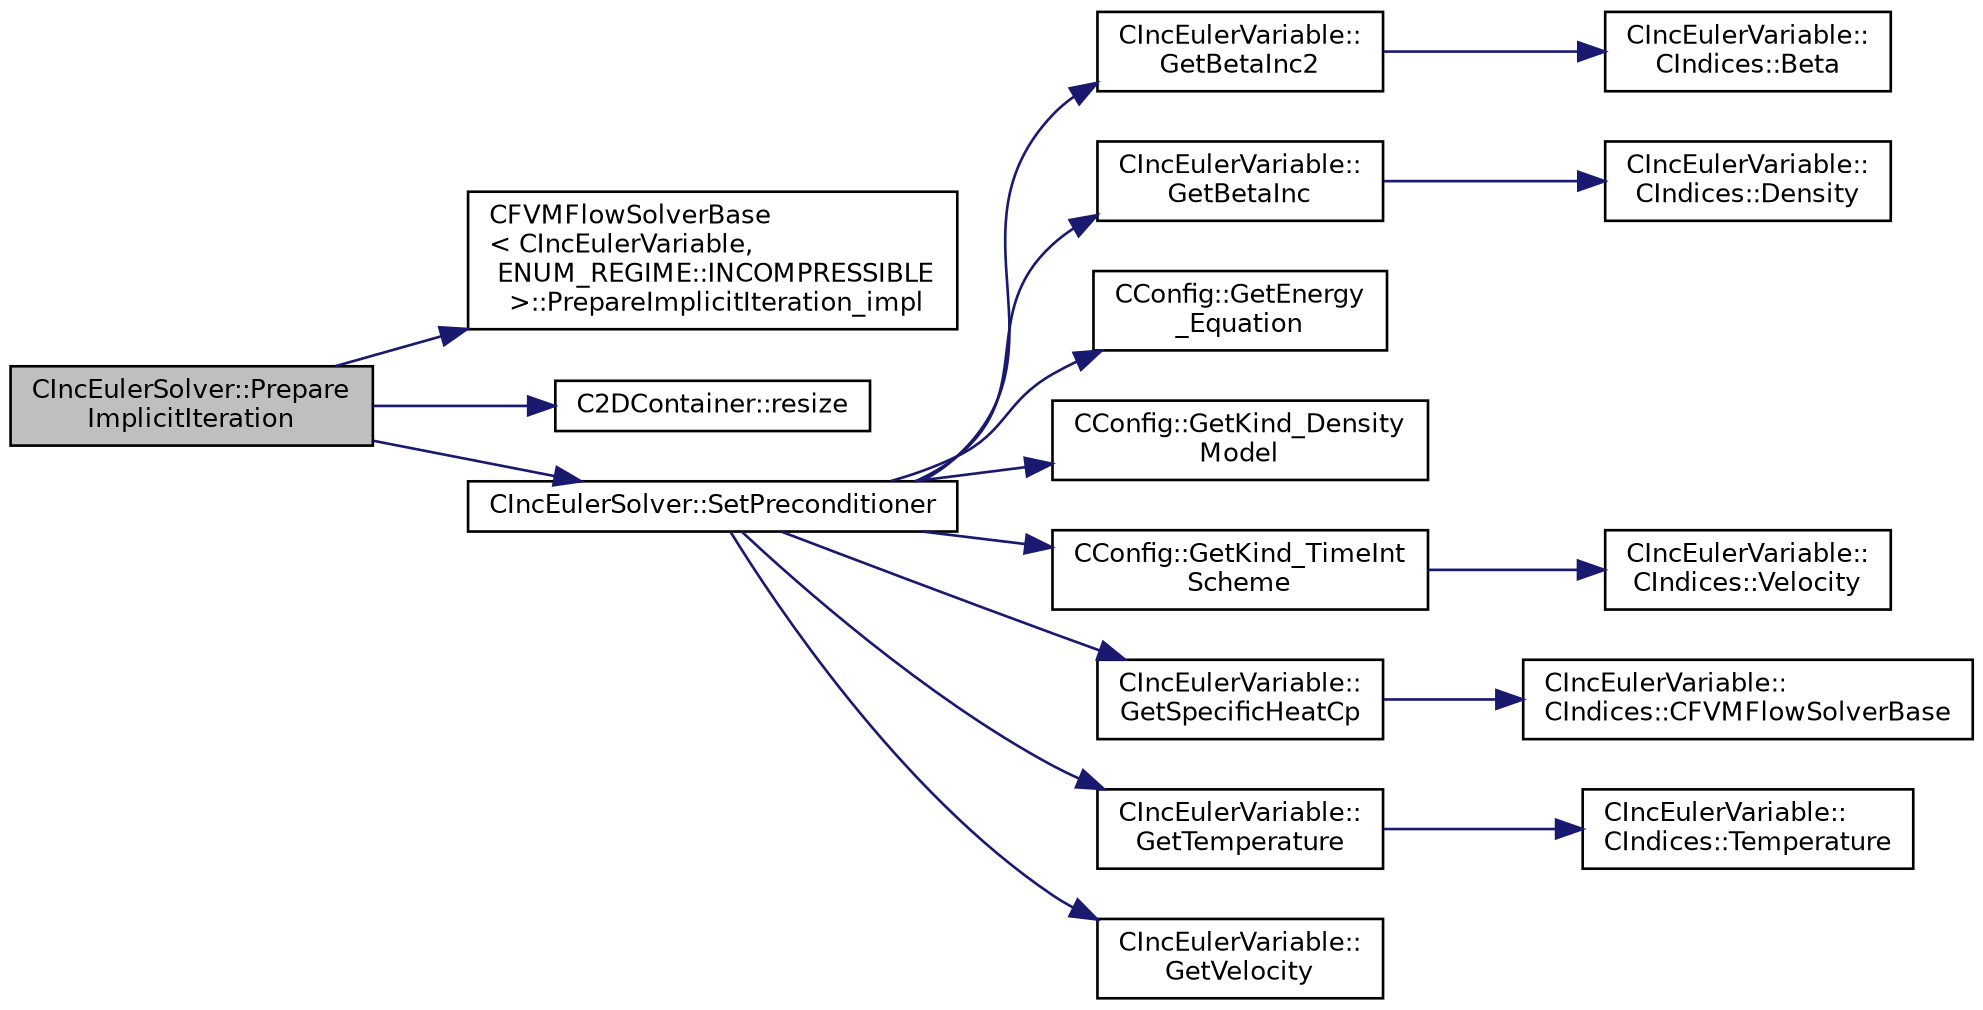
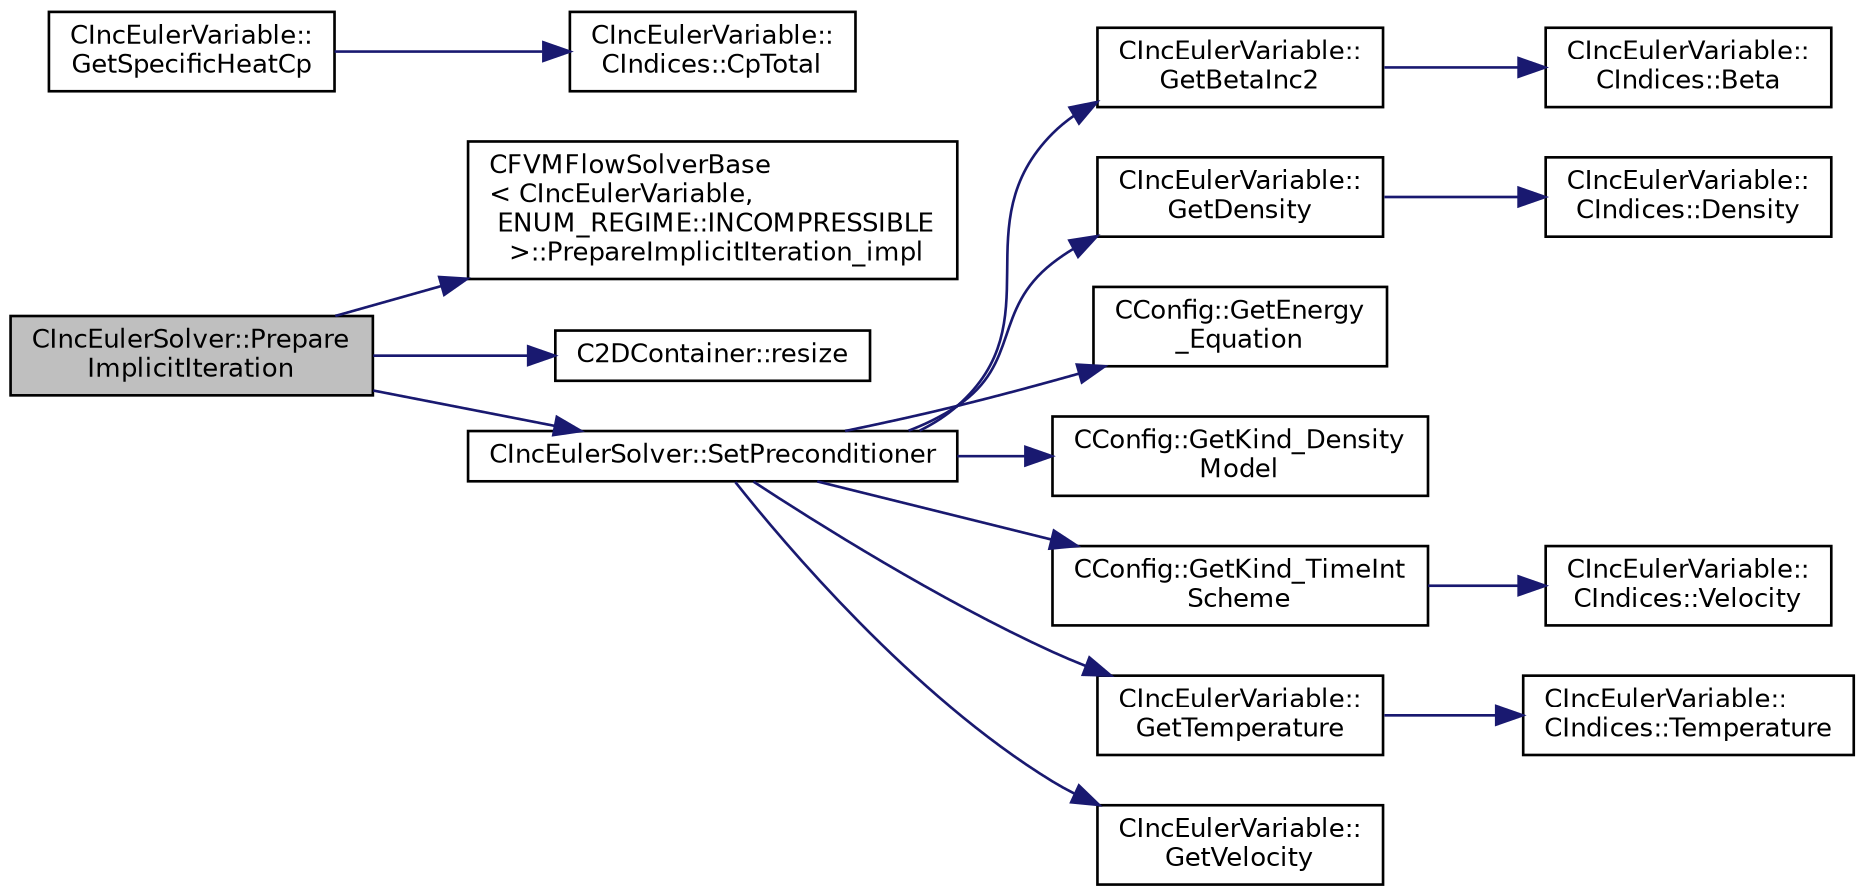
(1240, 181) -> (1240, 197)
(940, 592) -> none
(1748, 699) -> (713, 52)
